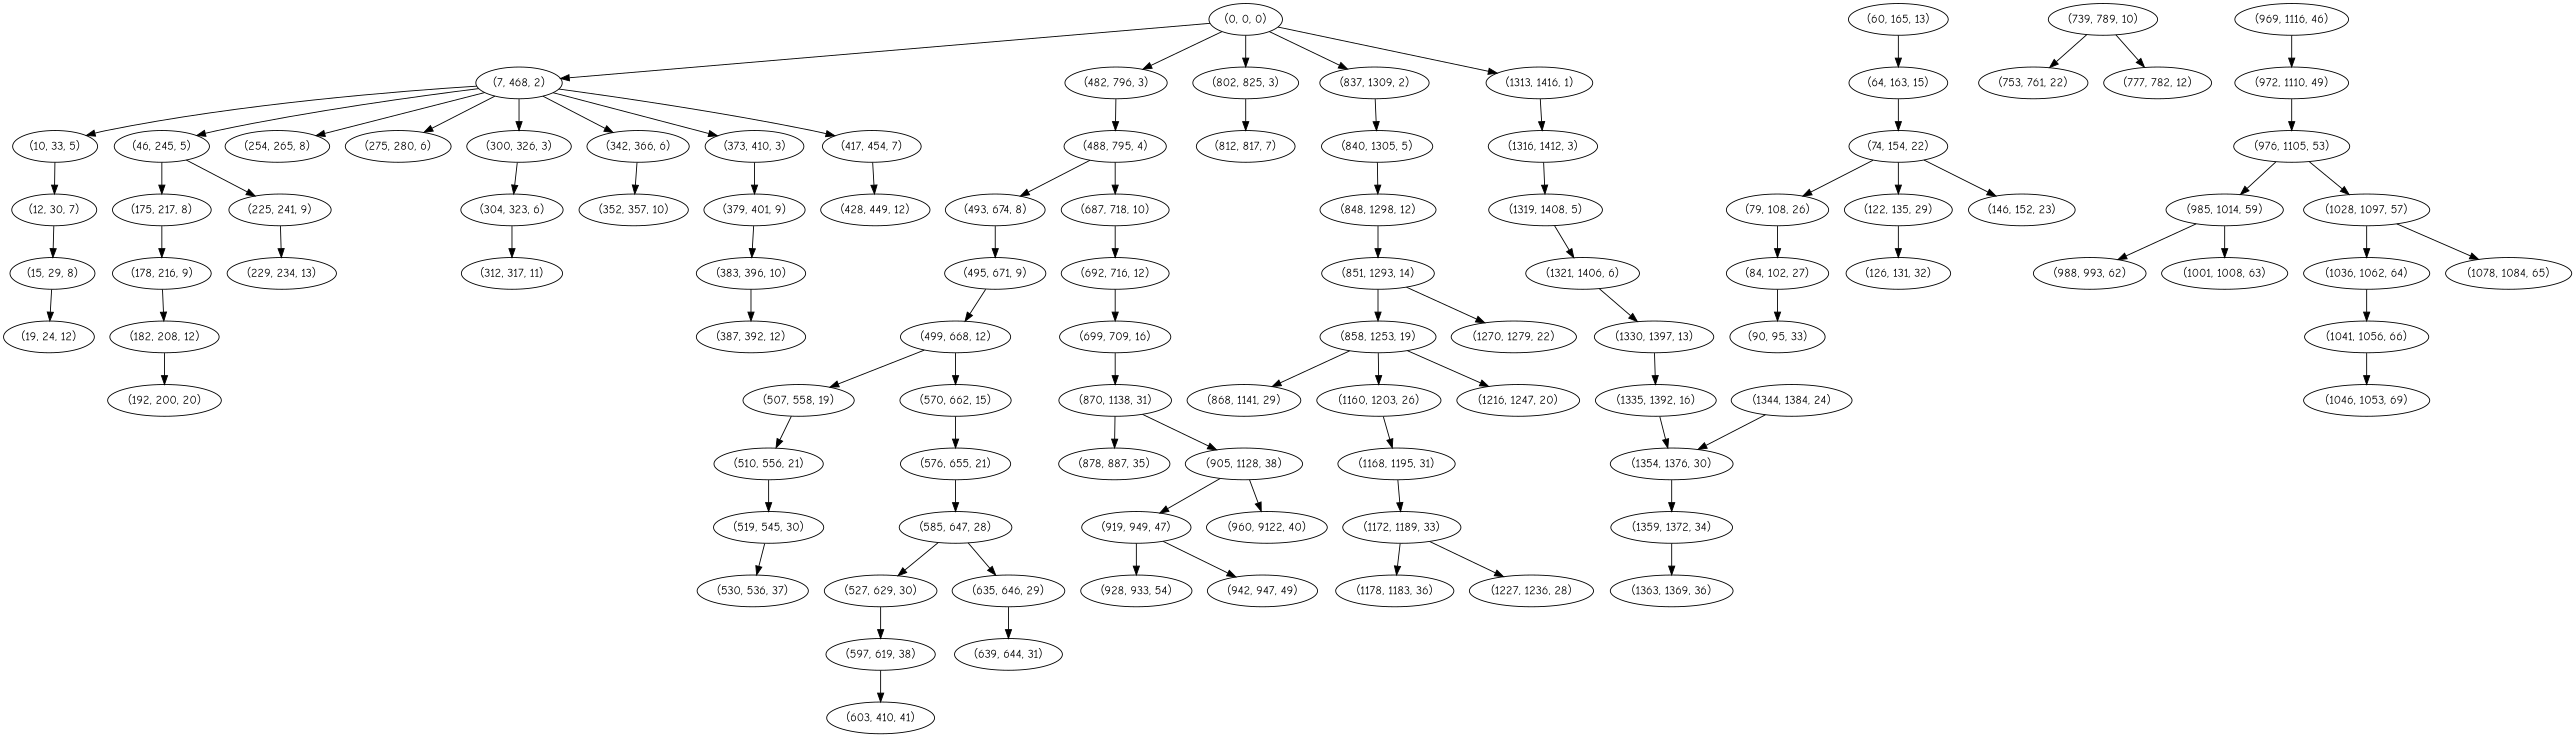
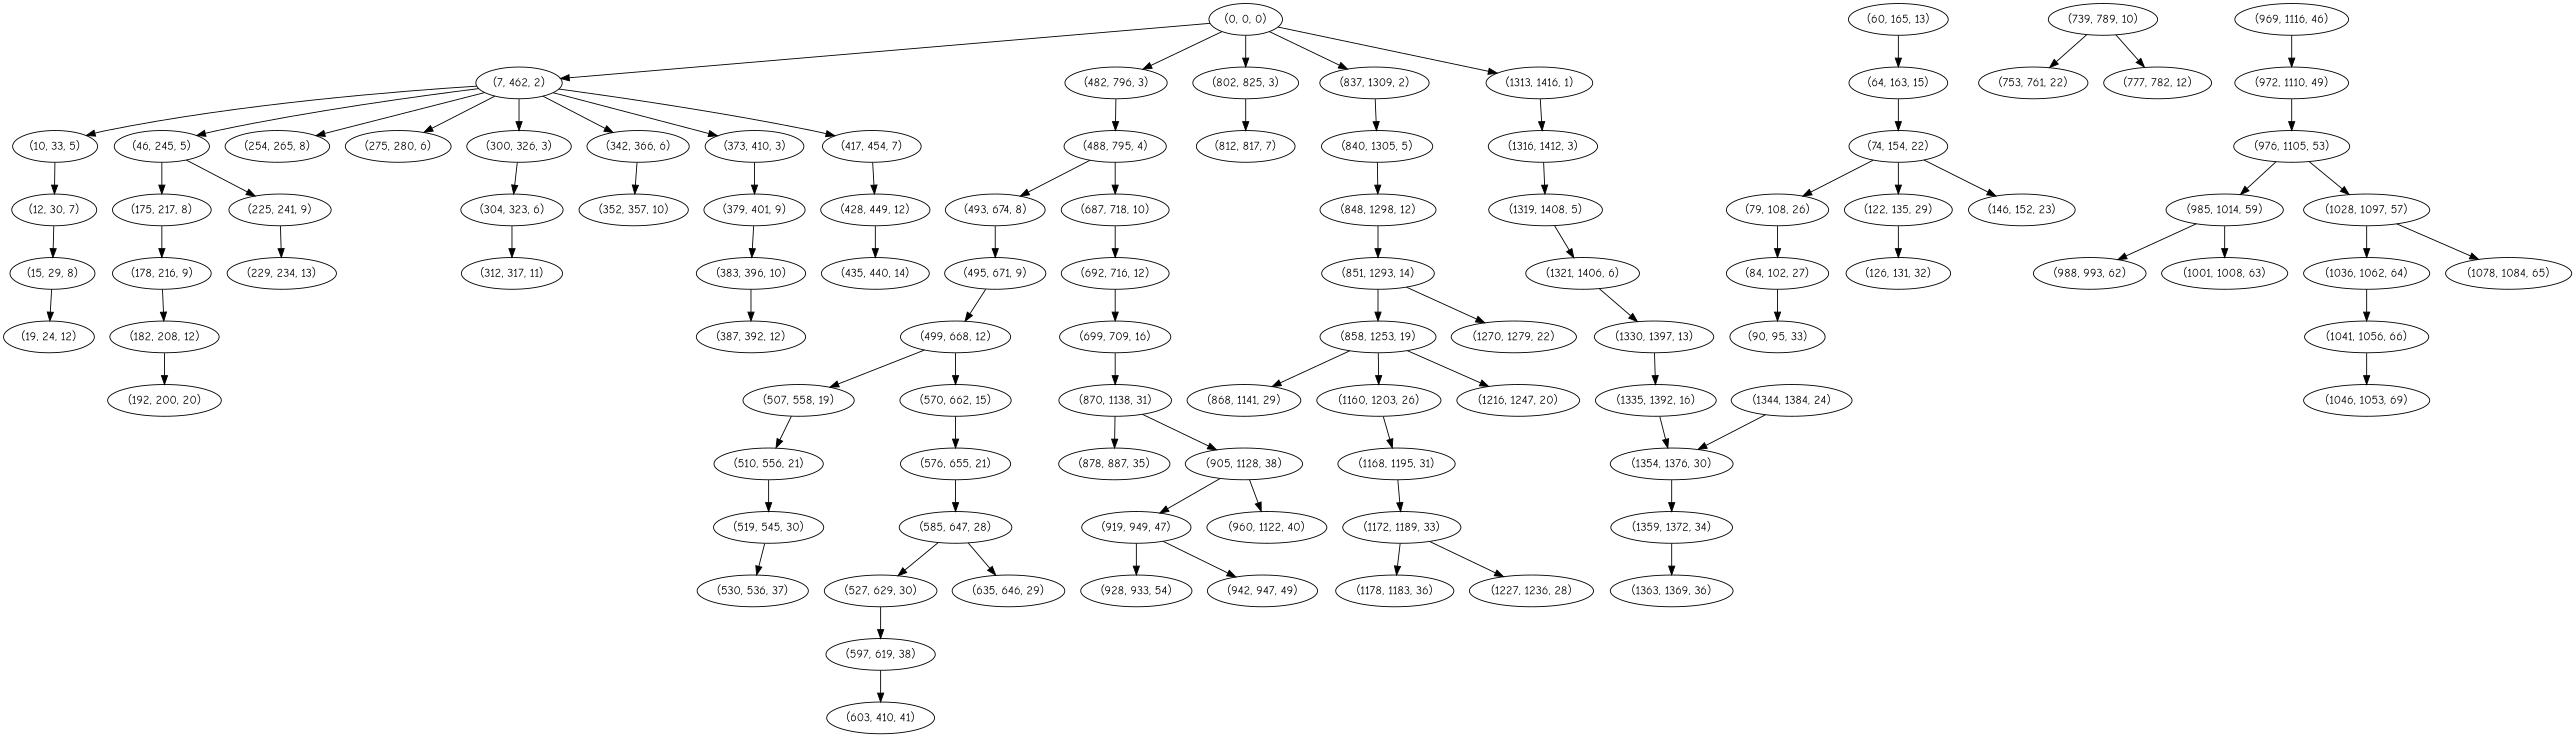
(519, 83) -> (519, 83)
none -> (875, 273)
(1267, 527) -> (1267, 527)
(1009, 654) -> none
